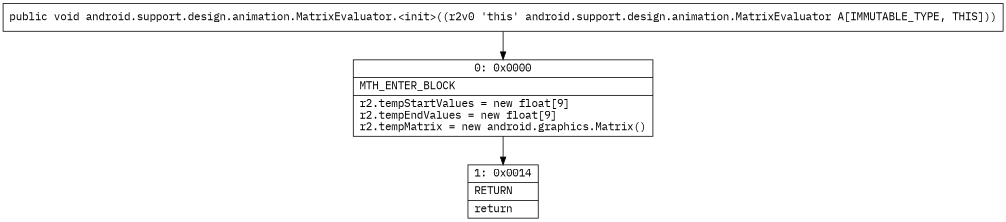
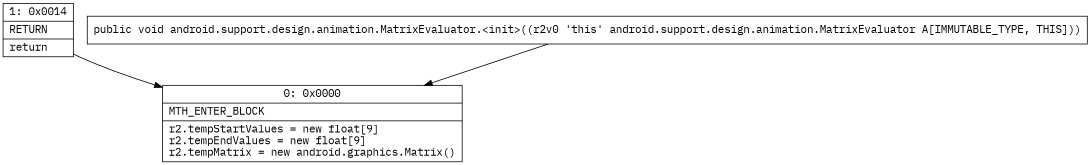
(503, 147) -> (114, 71)
